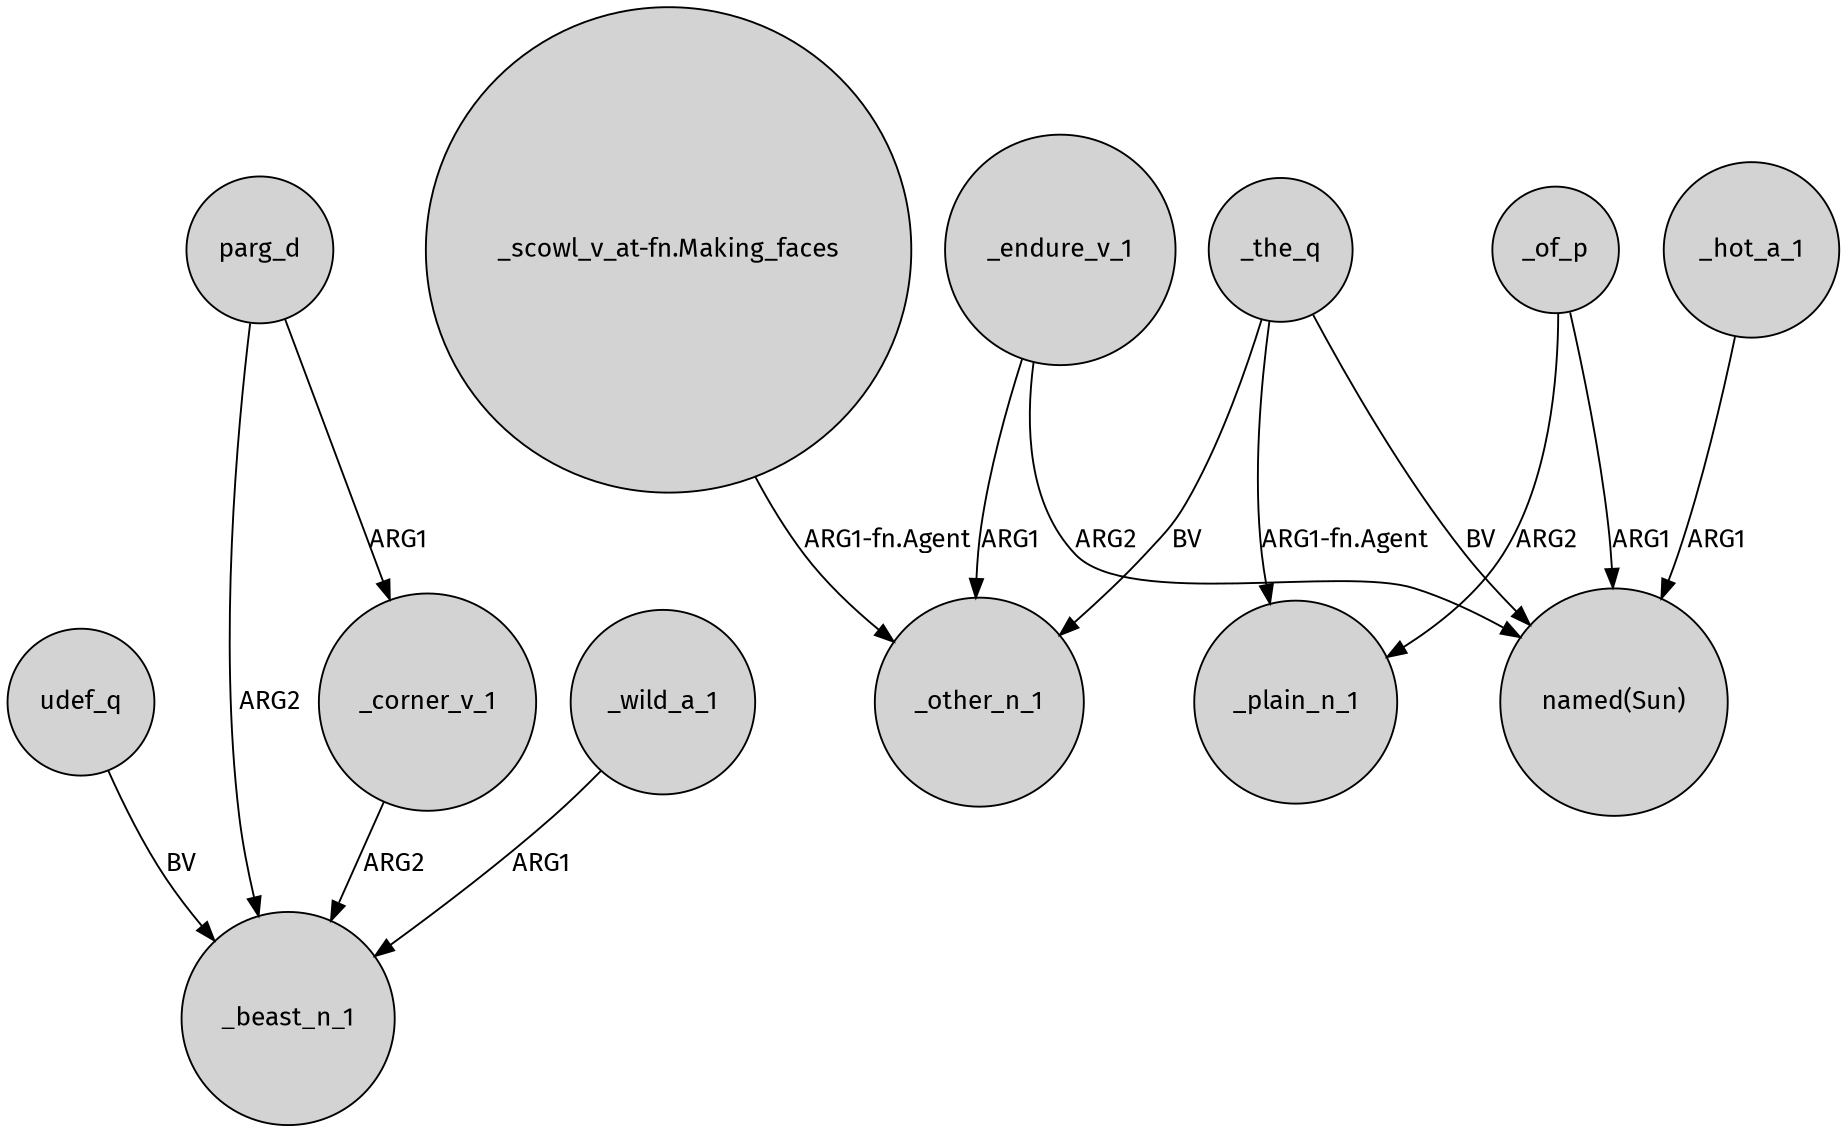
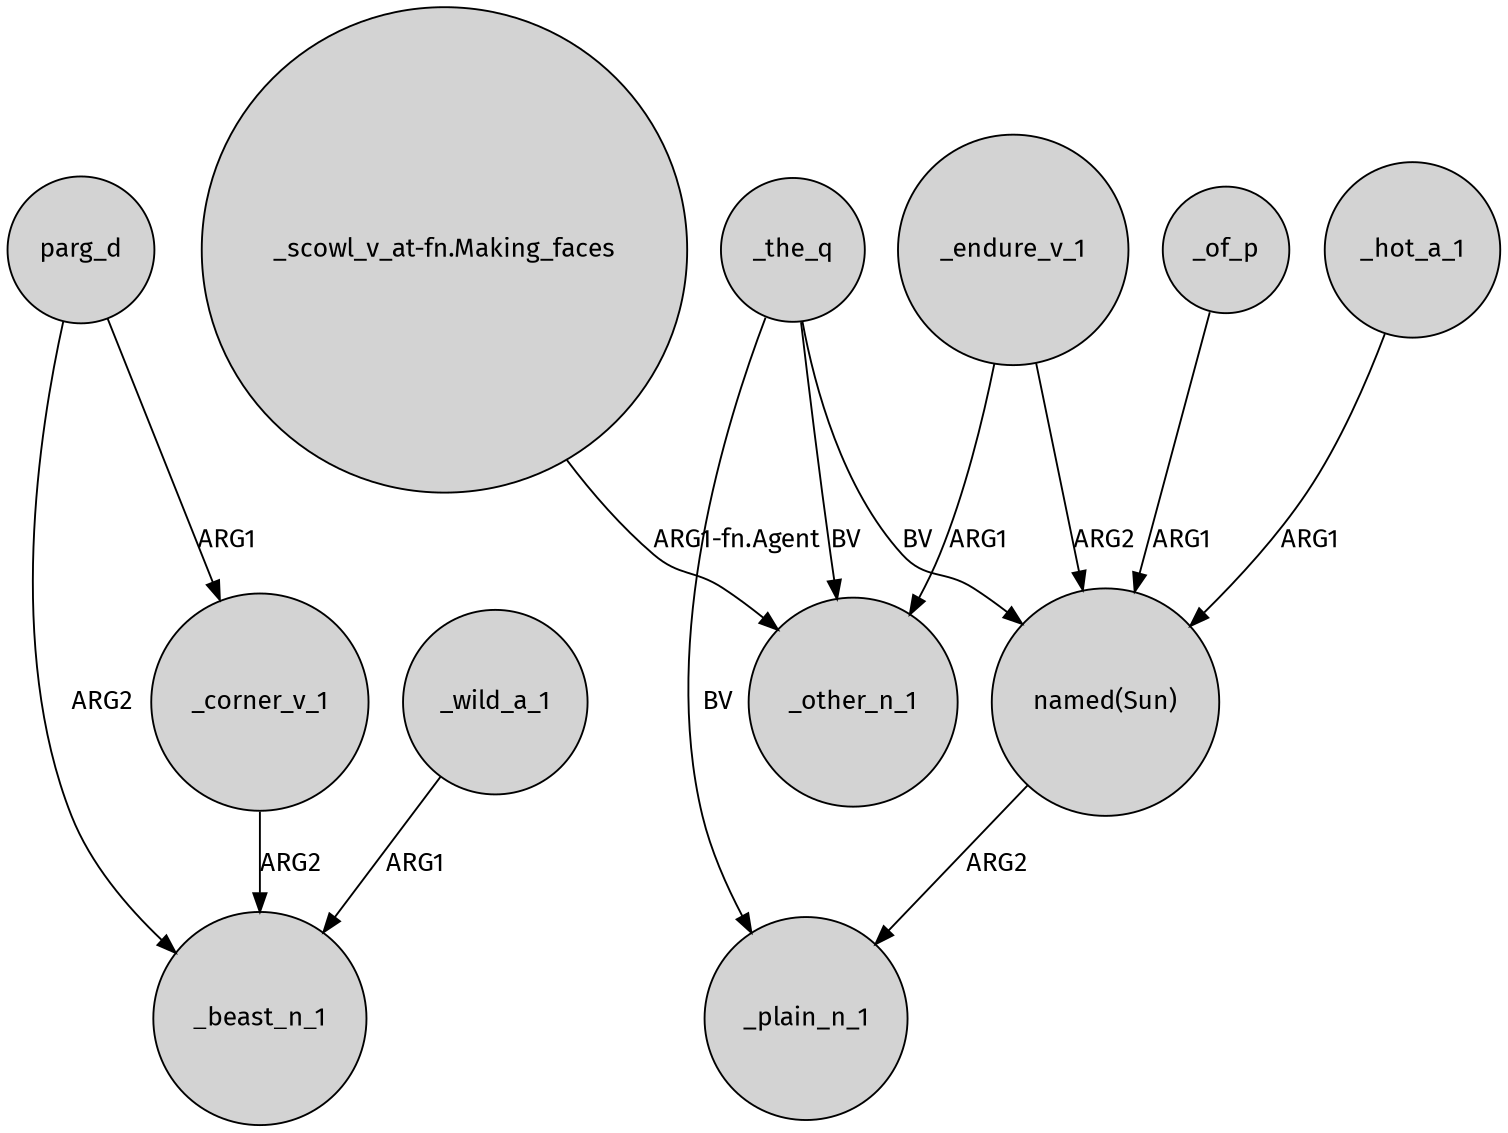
(1528, 504) -> (958, 858)
(1346, 540) -> (718, 702)
(81, 702) -> none
